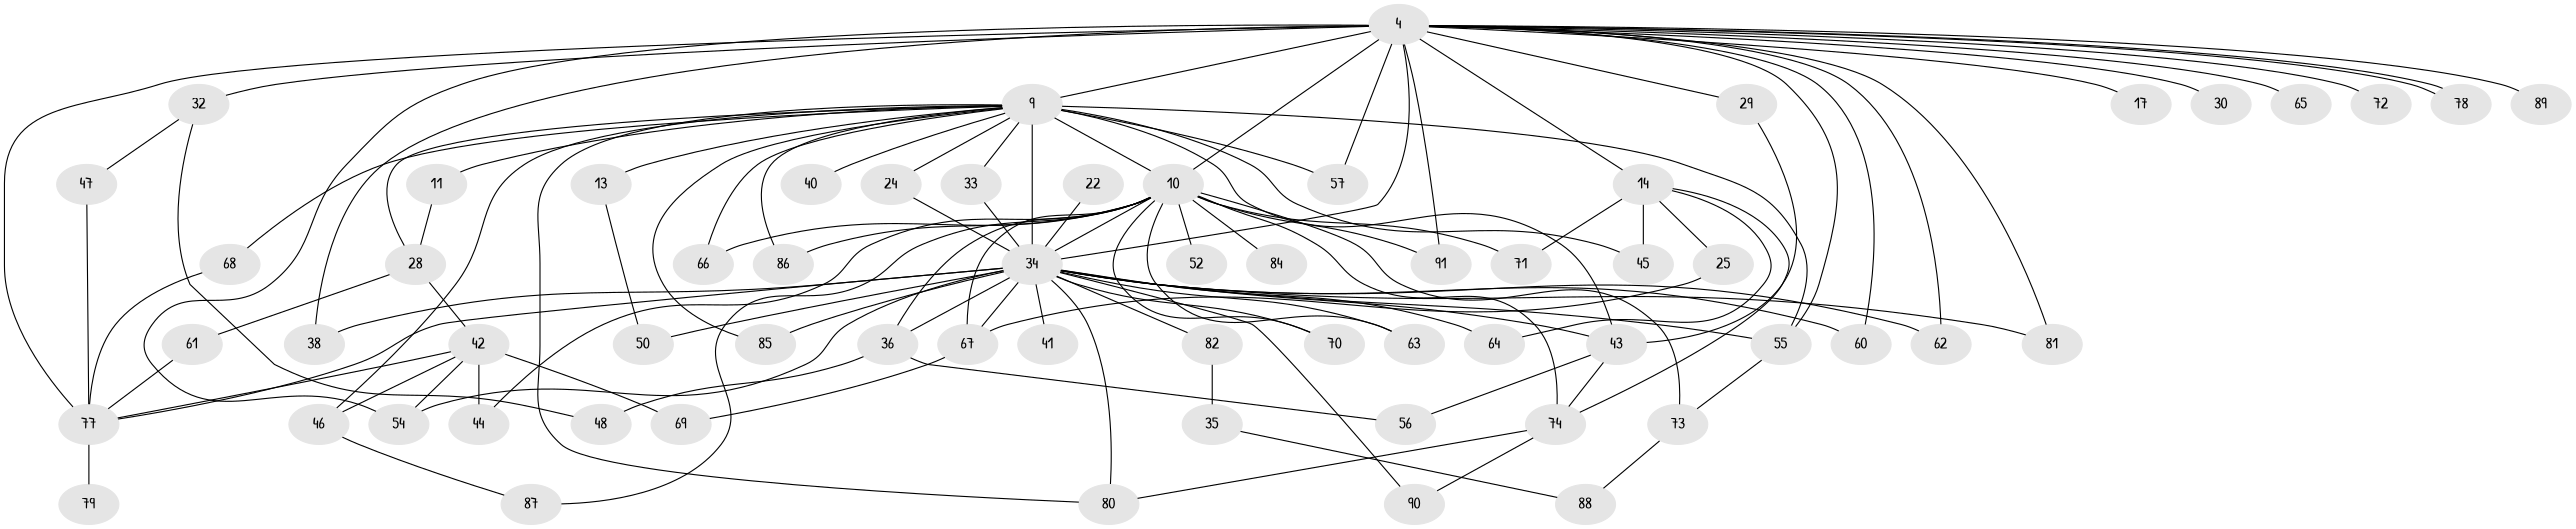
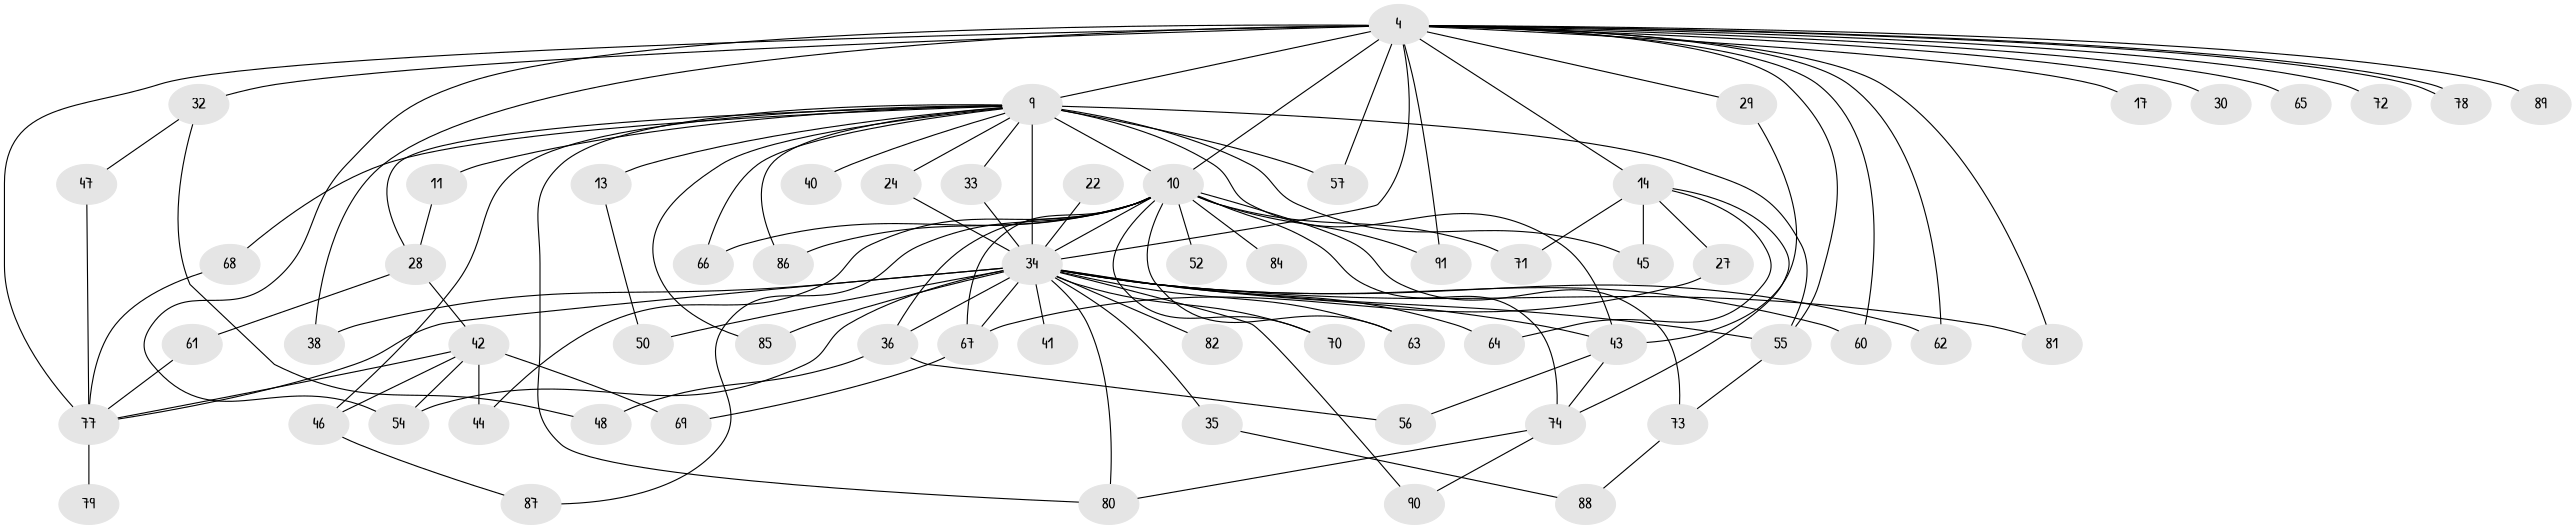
(1723, 264) -> (1723, 264)
(1212, 385) -> (1135, 334)
